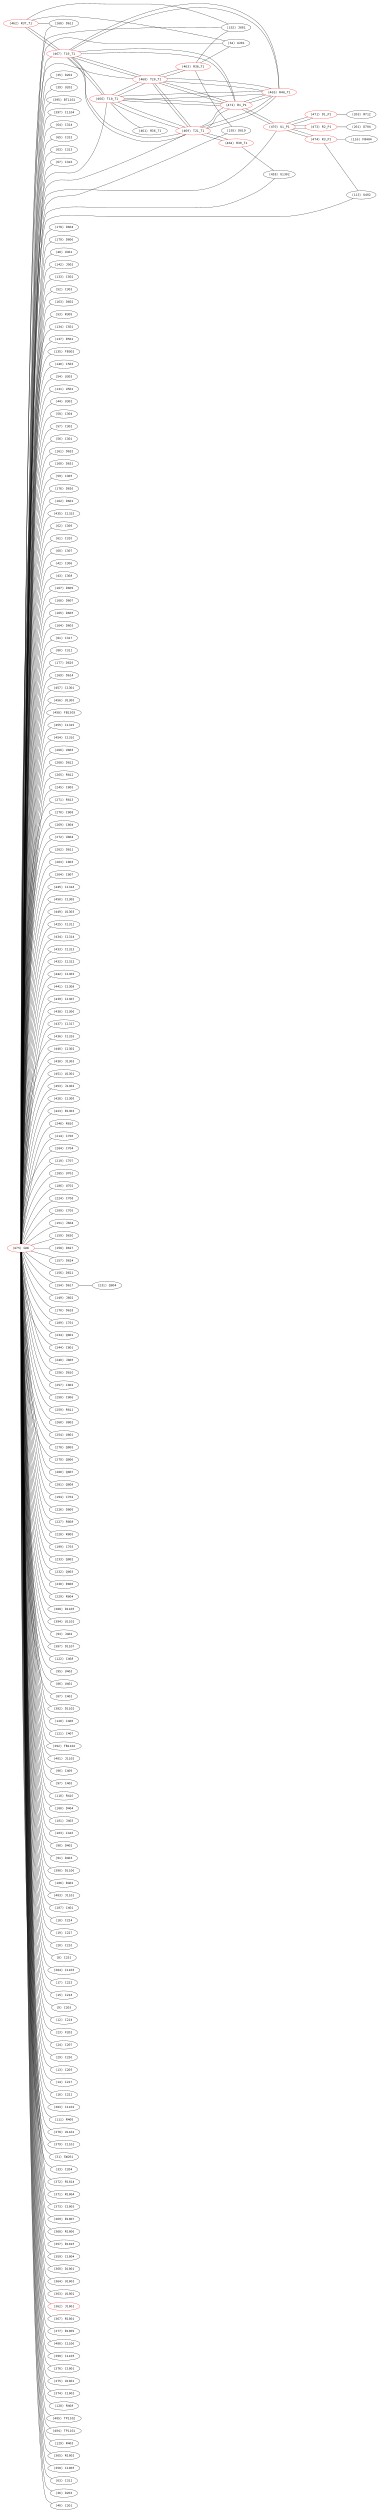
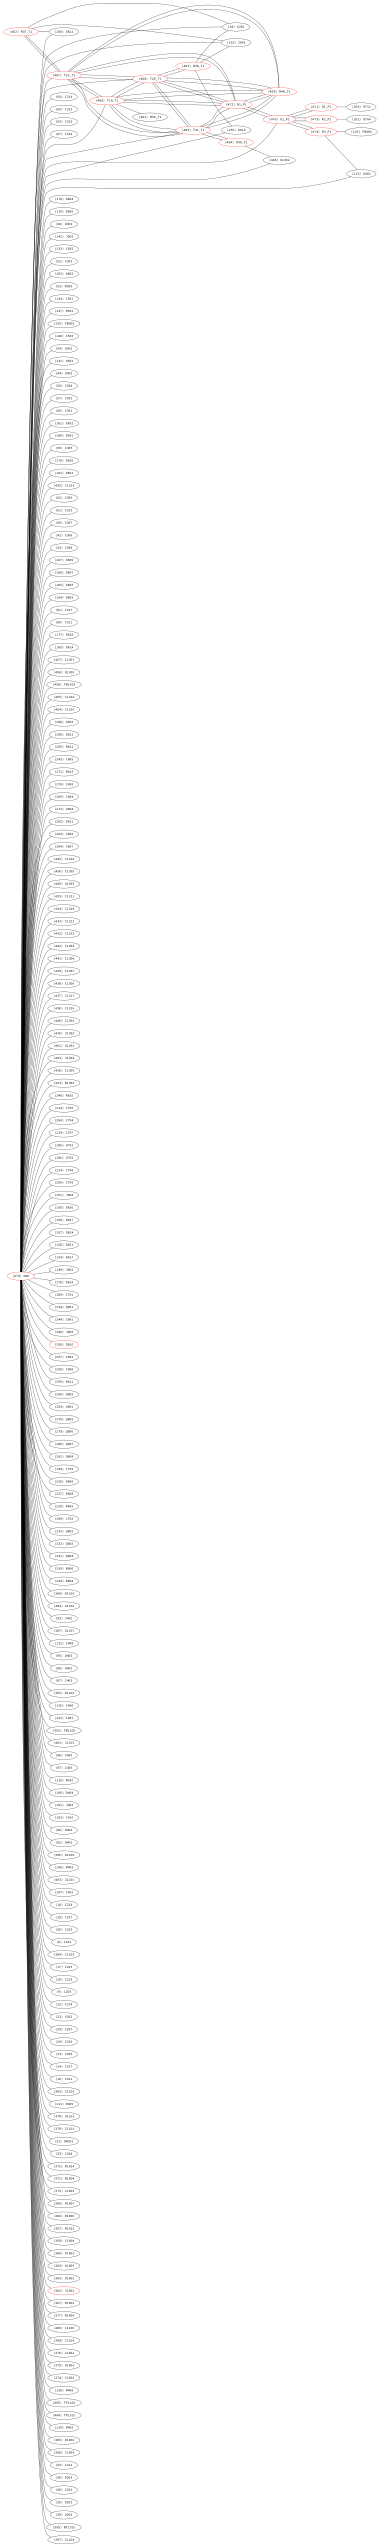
(85, 1285) -> (28, 1419)
(64, 1372) -> (64, 1345)
